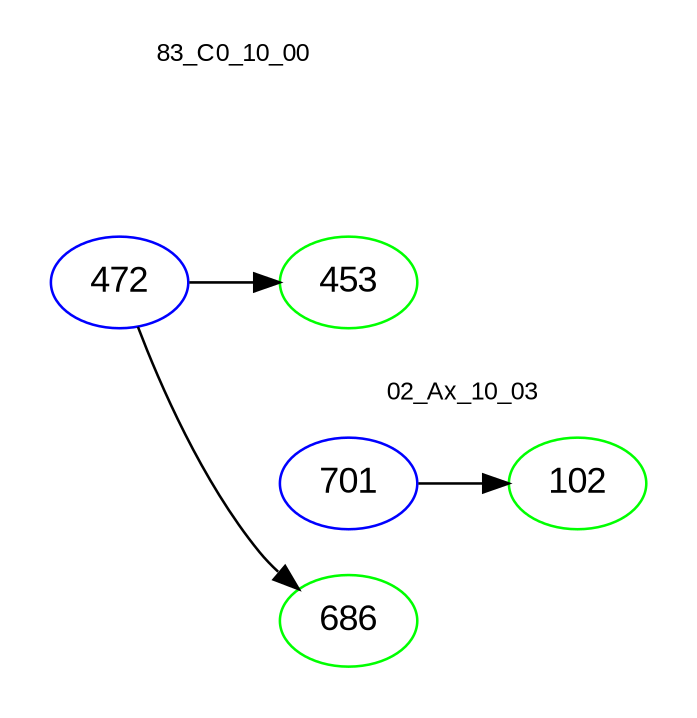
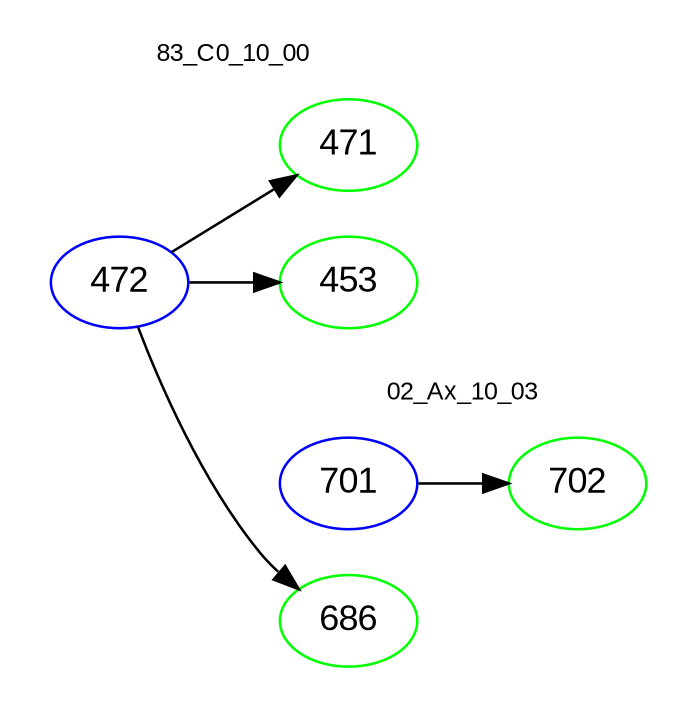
none -> (349, 145)
(578, 483) -> (578, 483)
